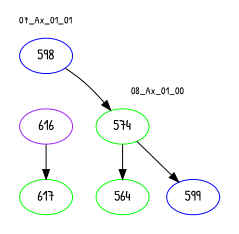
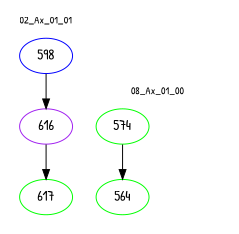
(46, 21) -> (46, 21)
(94, 92) -> (46, 86)
(193, 197) -> none
